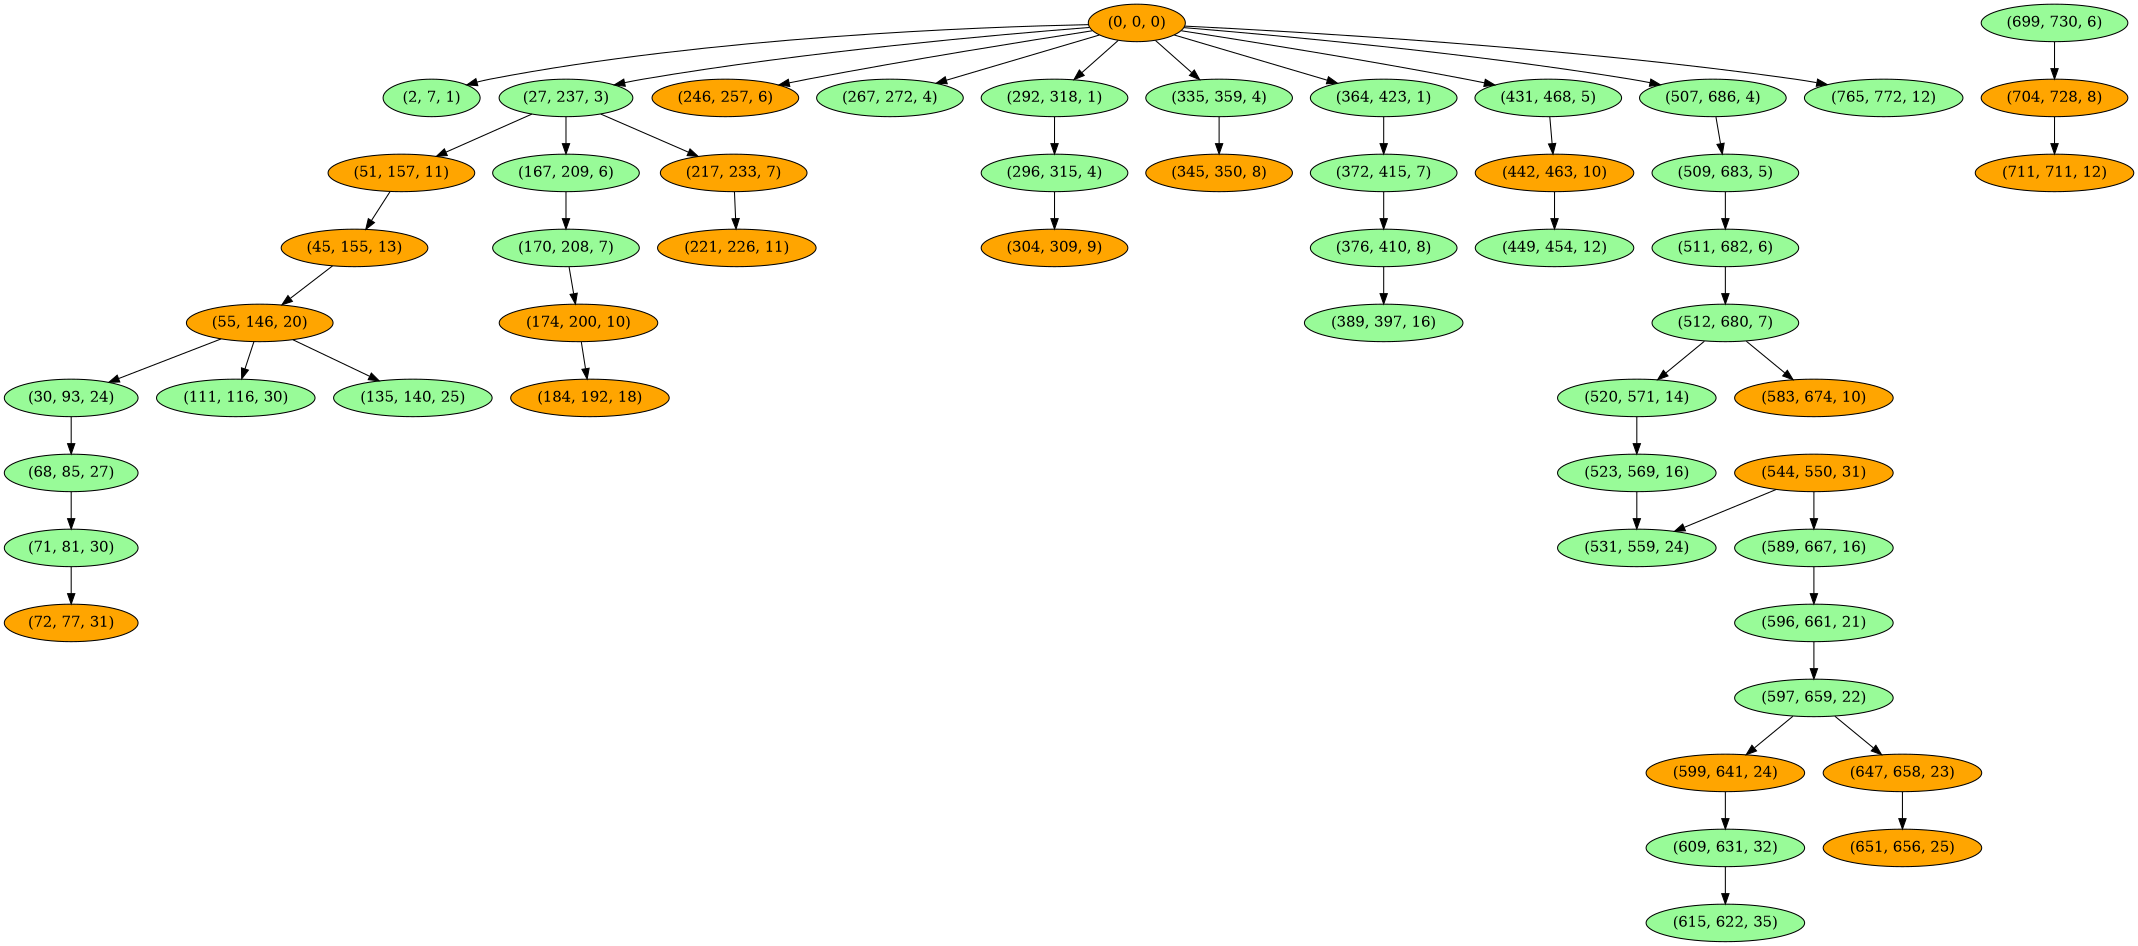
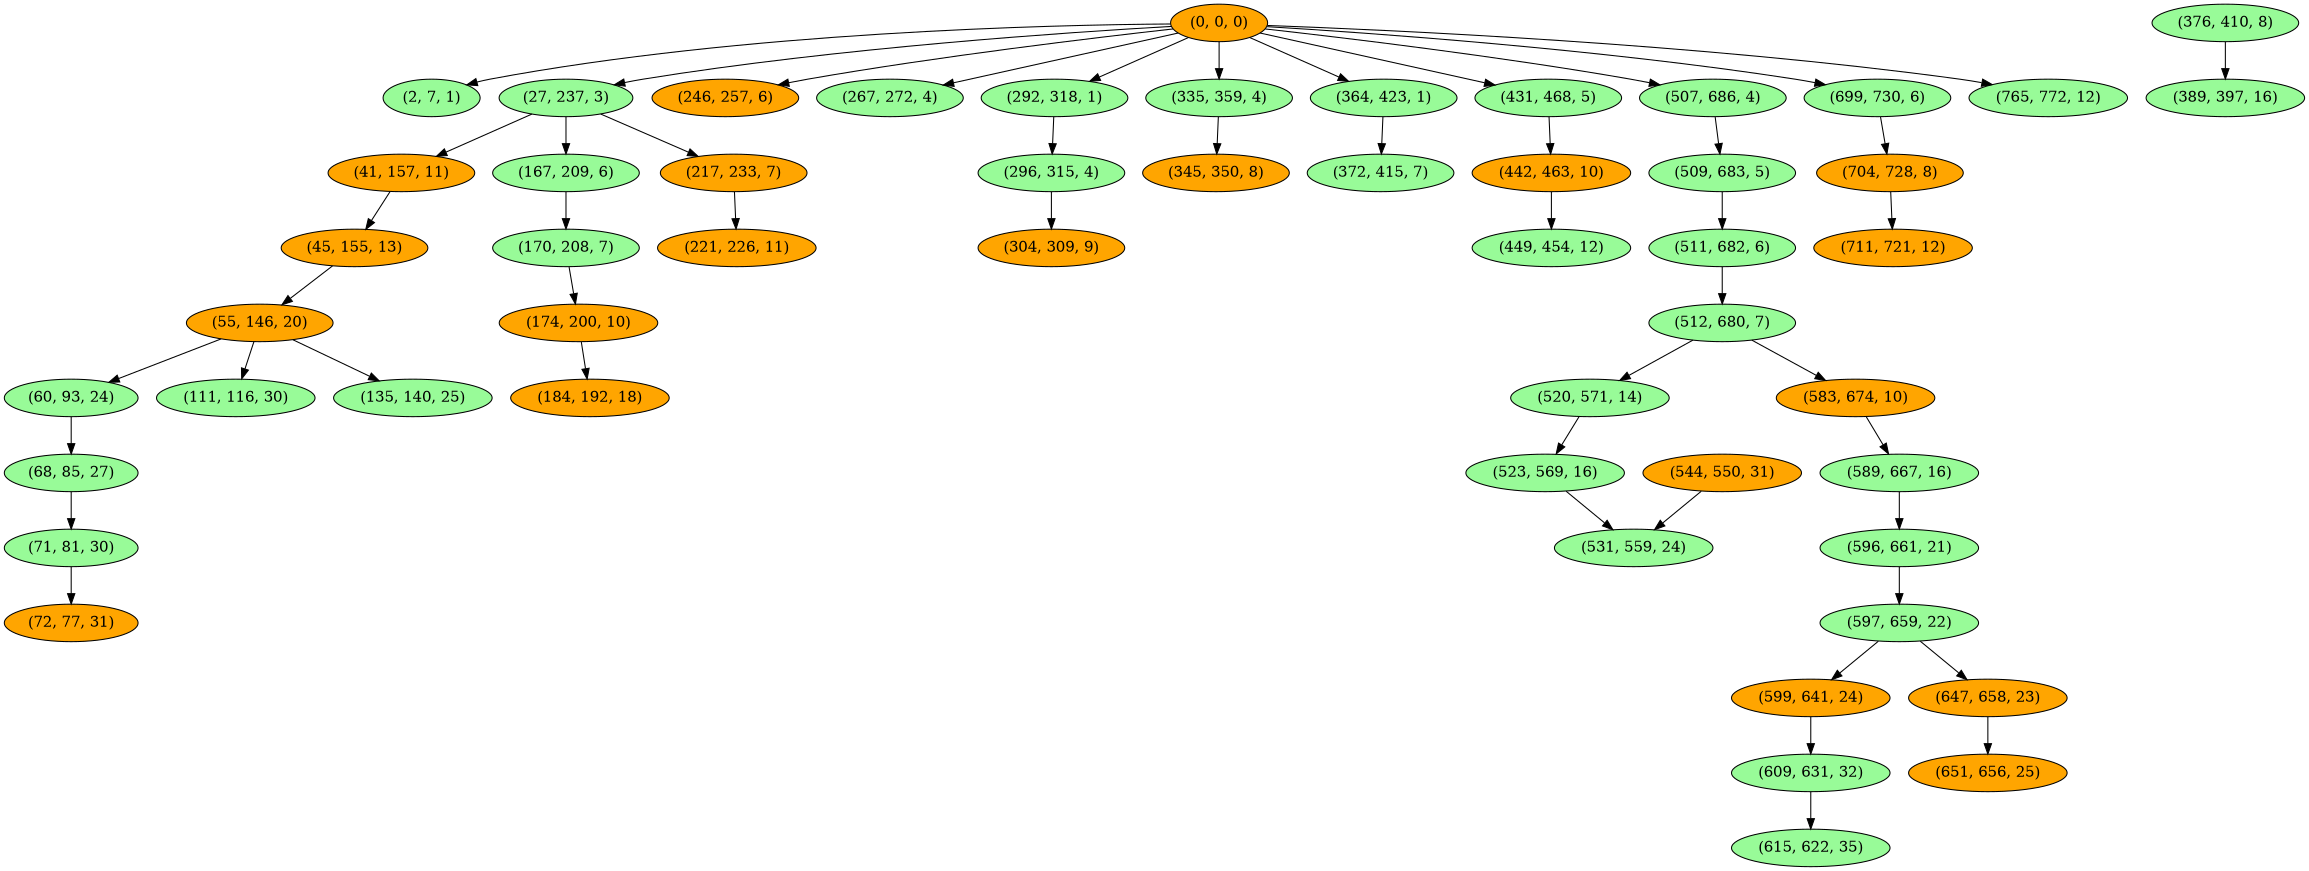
none -> (1542, 48)
(401, 173) -> (401, 173)
(2054, 173) -> (1893, 248)
(1384, 205) -> none
(71, 398) -> (71, 398)
(1814, 505) -> (1875, 431)
